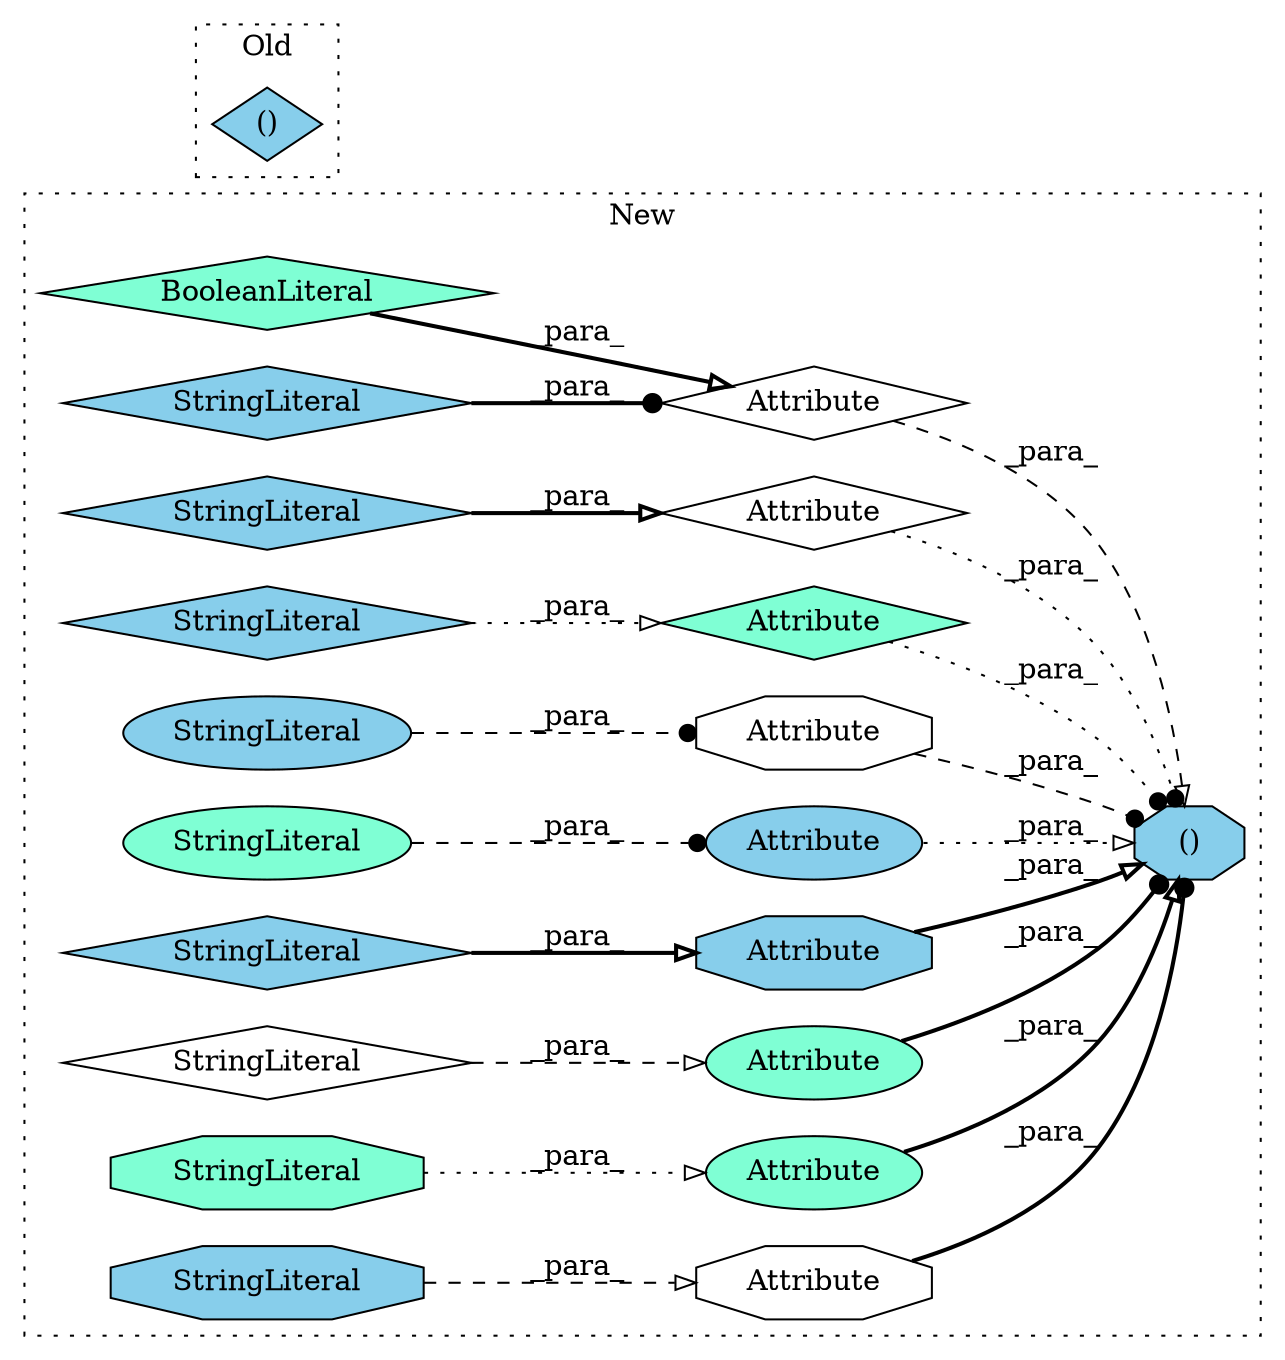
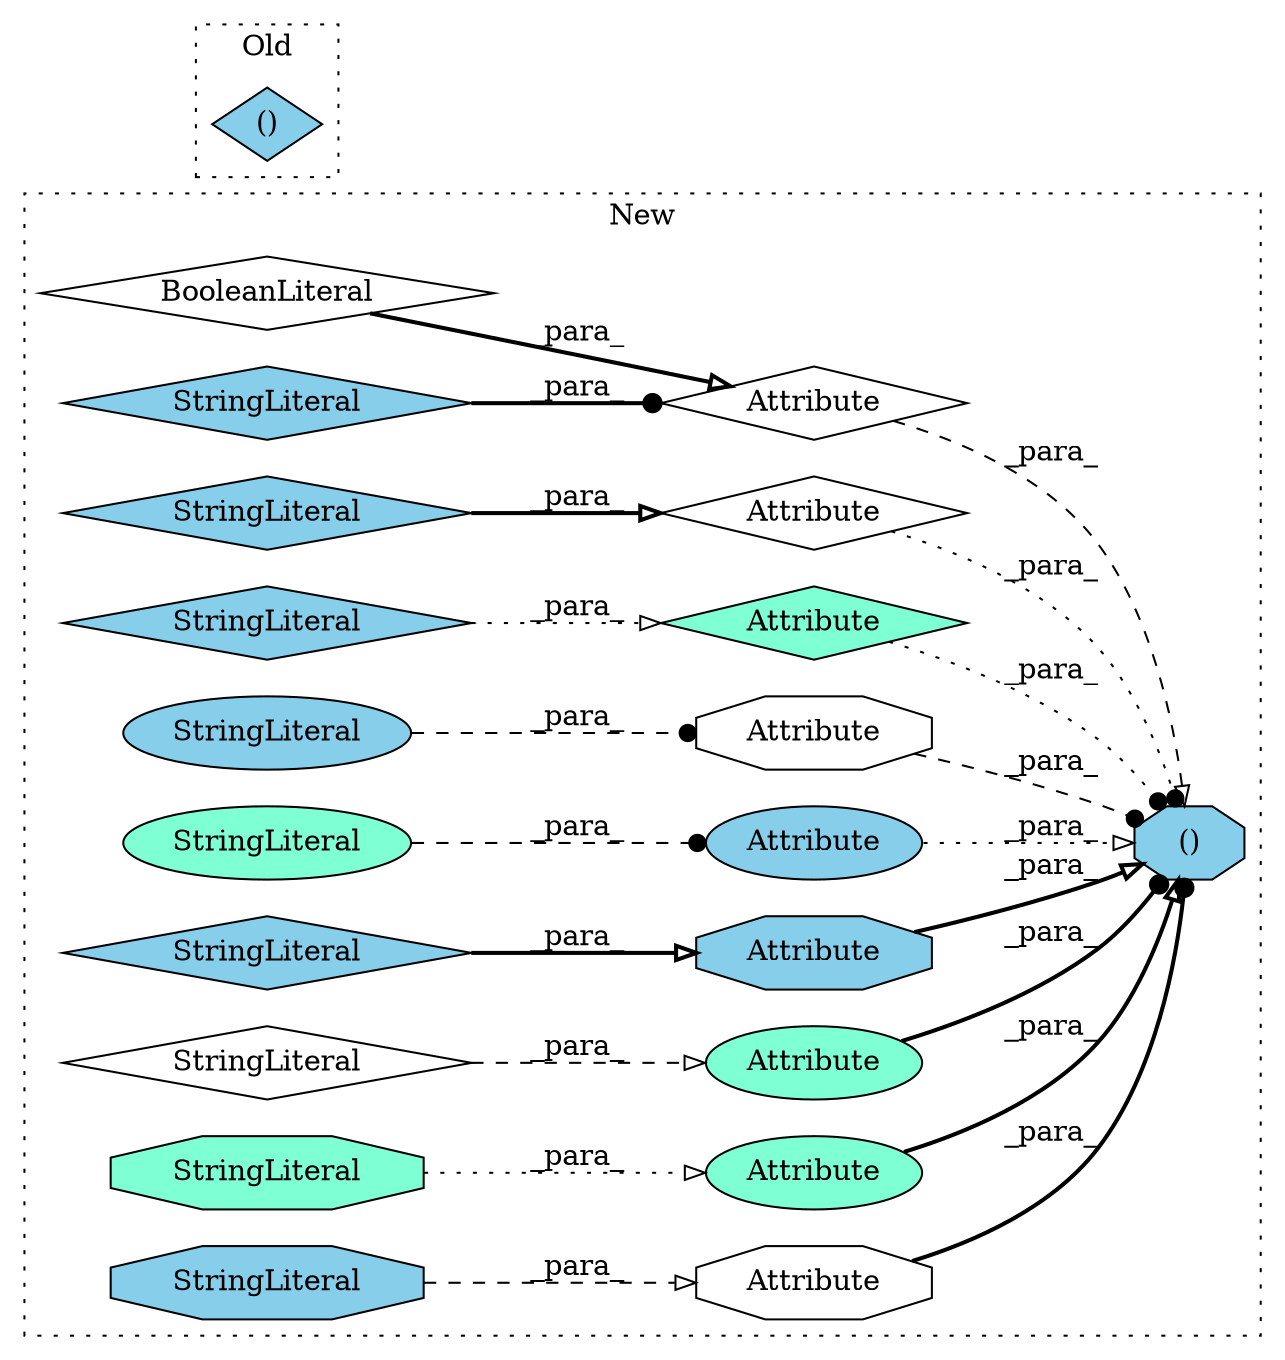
(267, 293) -> (267, 293)
